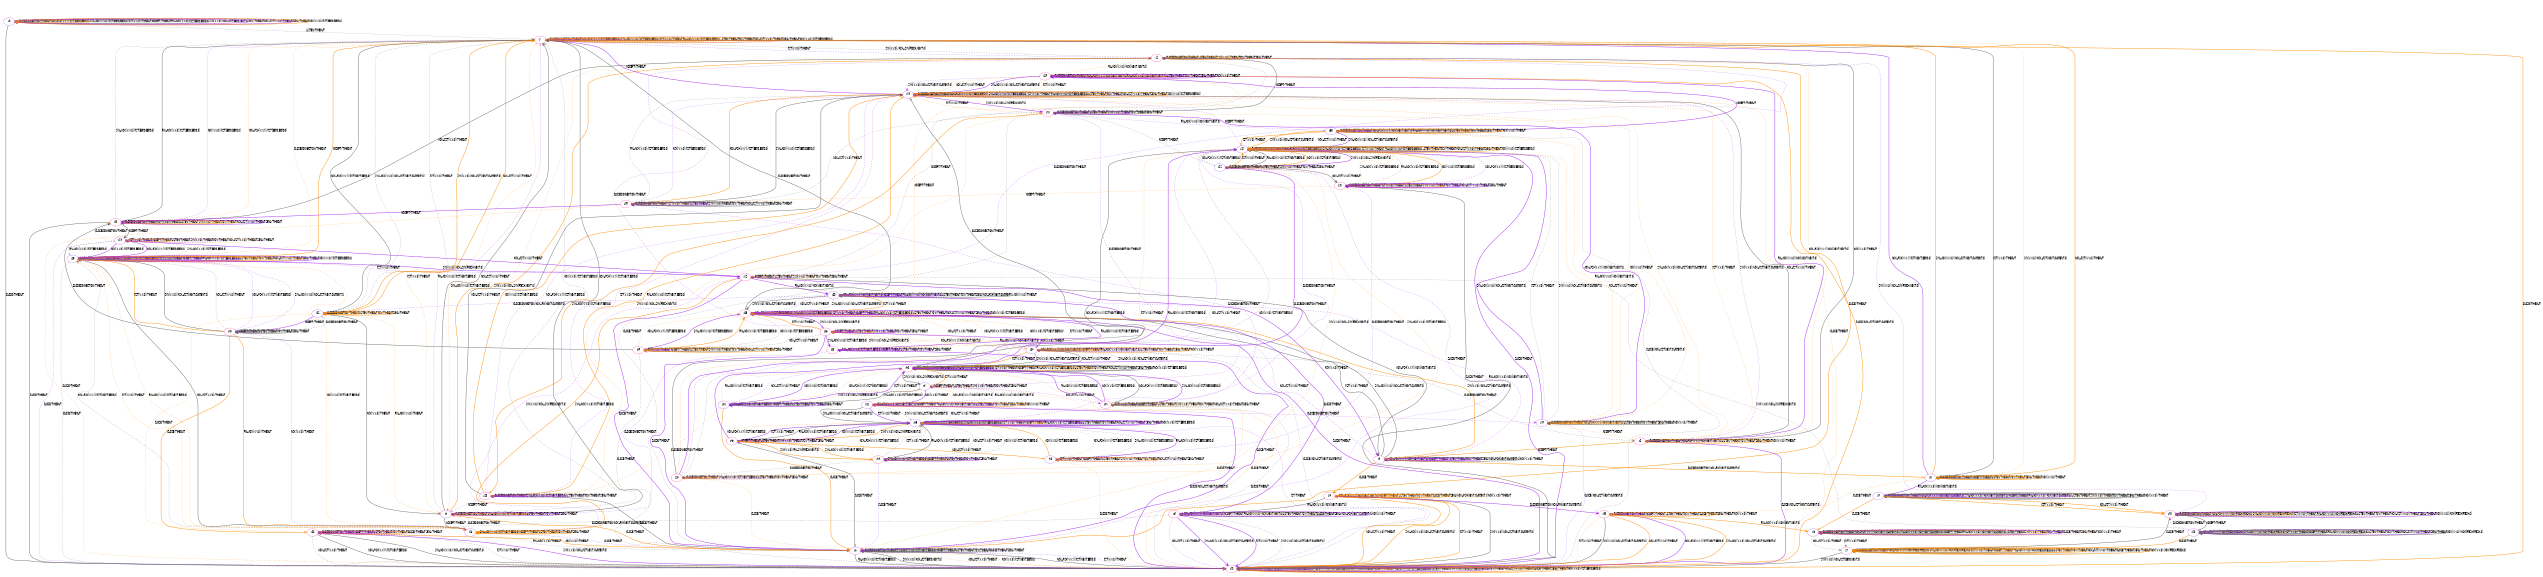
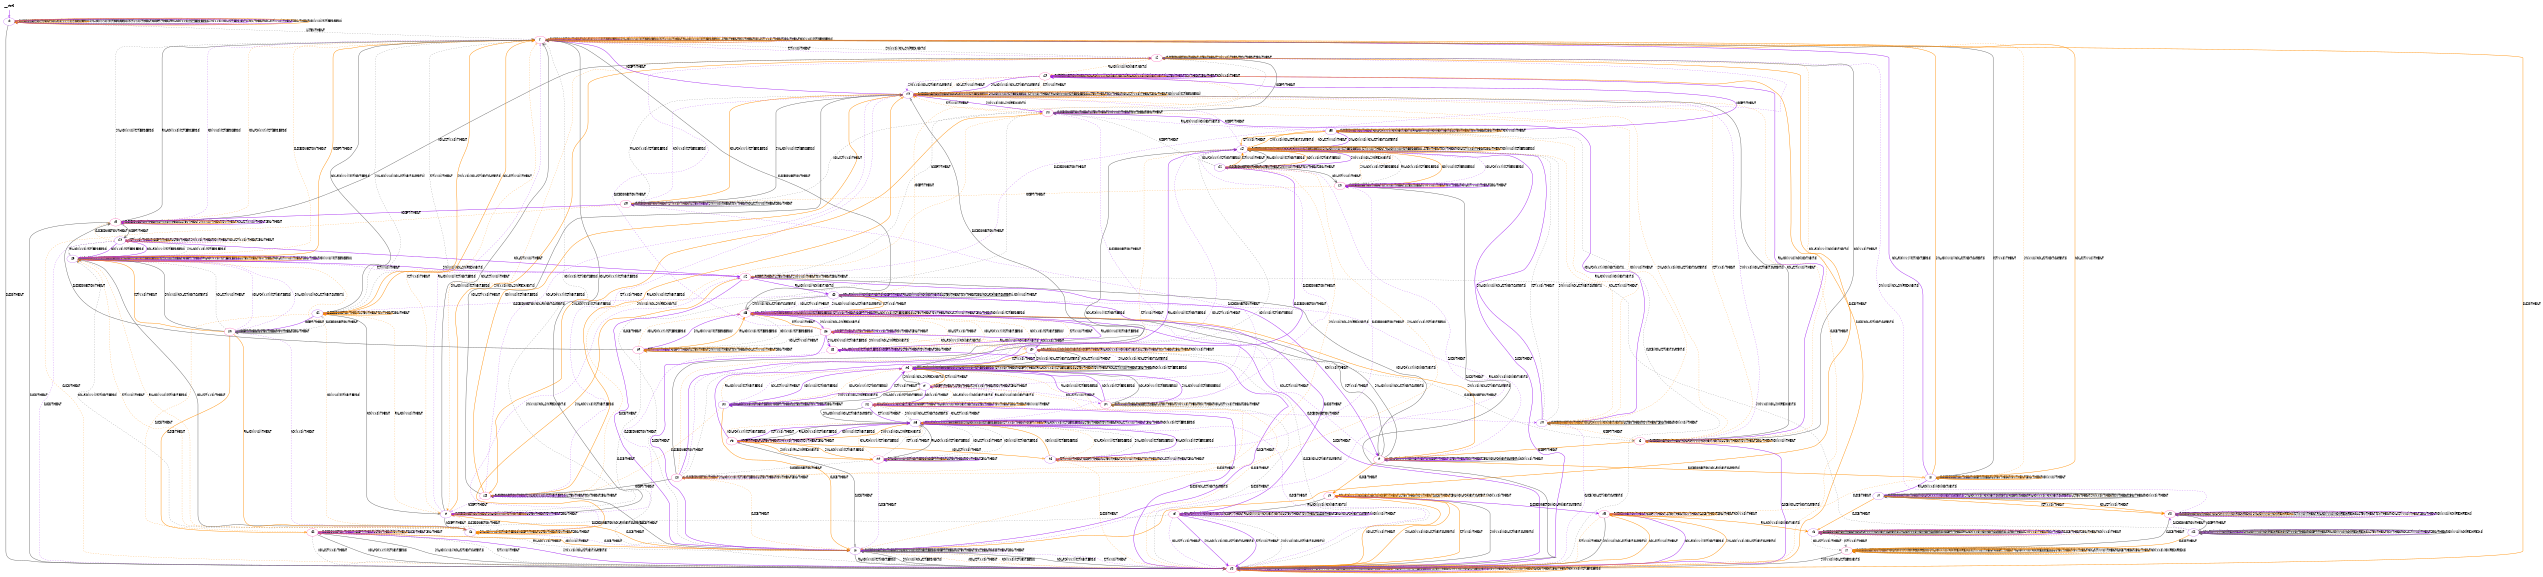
none -> (9, 6)
none -> (600, 489)
(1298, 496) -> (1298, 496)
(495, 568) -> none
